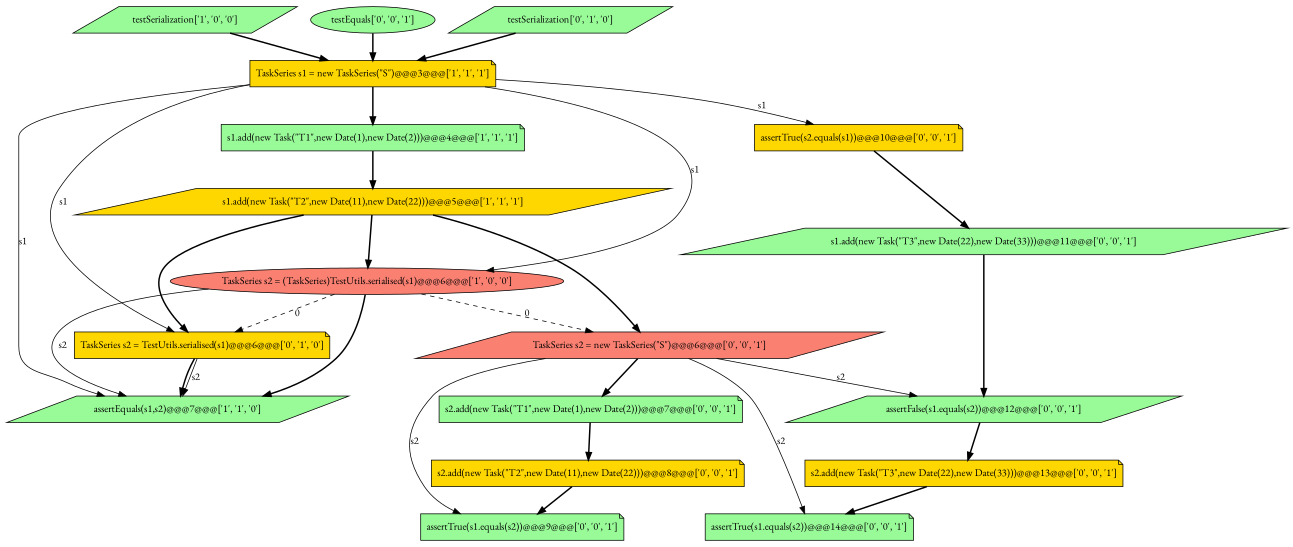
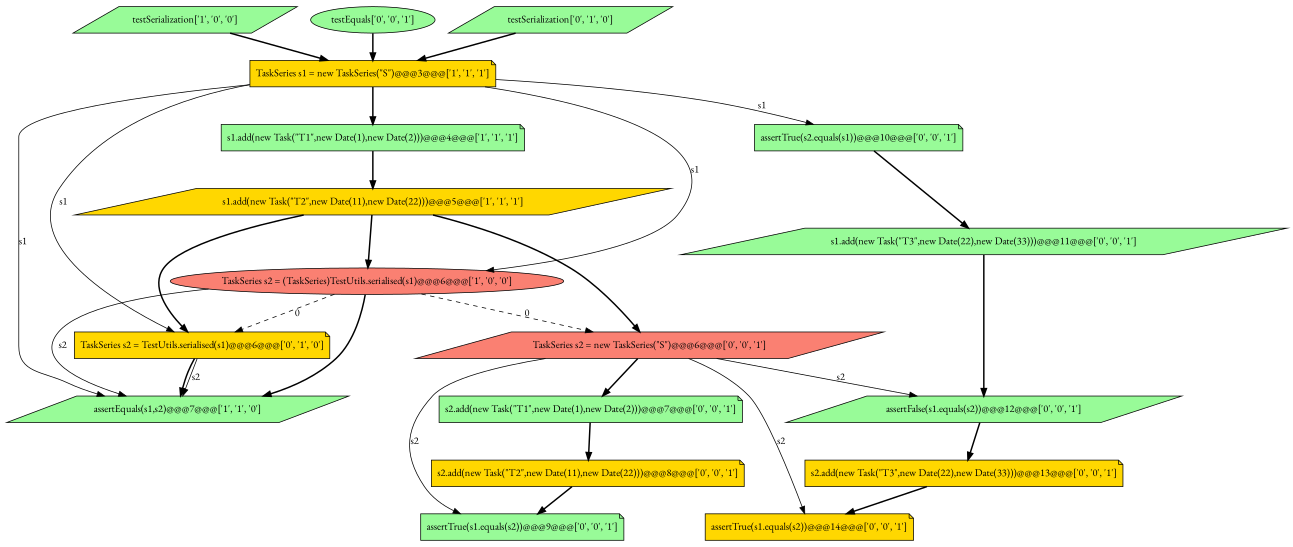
(859, 138) -> (859, 138)
(809, 527) -> (809, 527)
